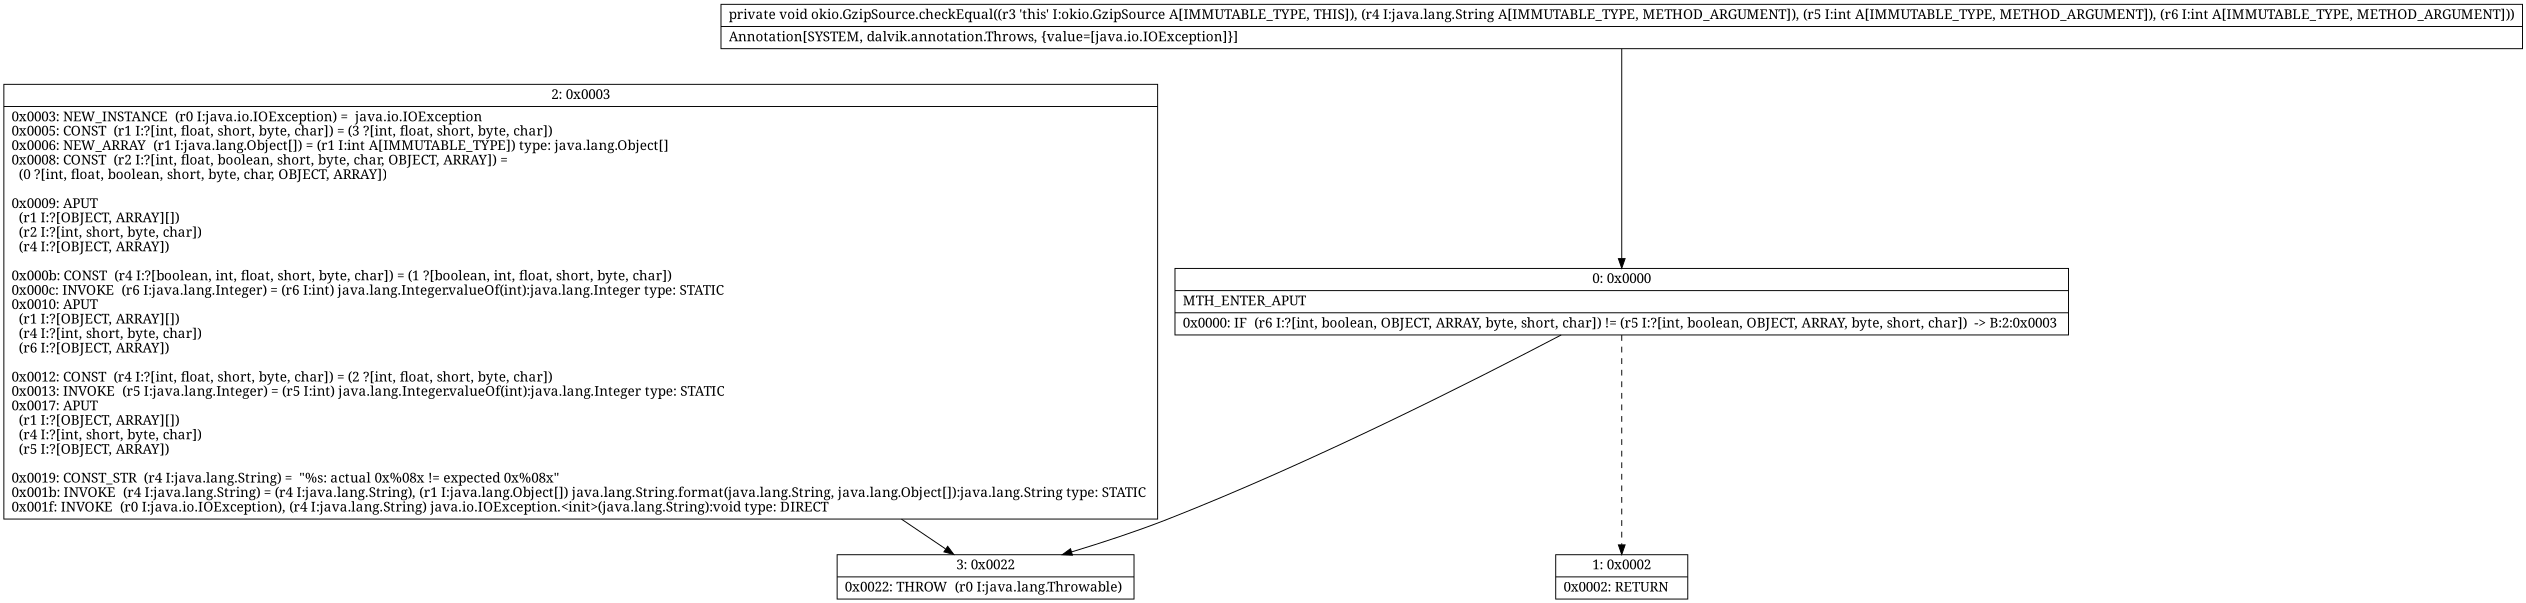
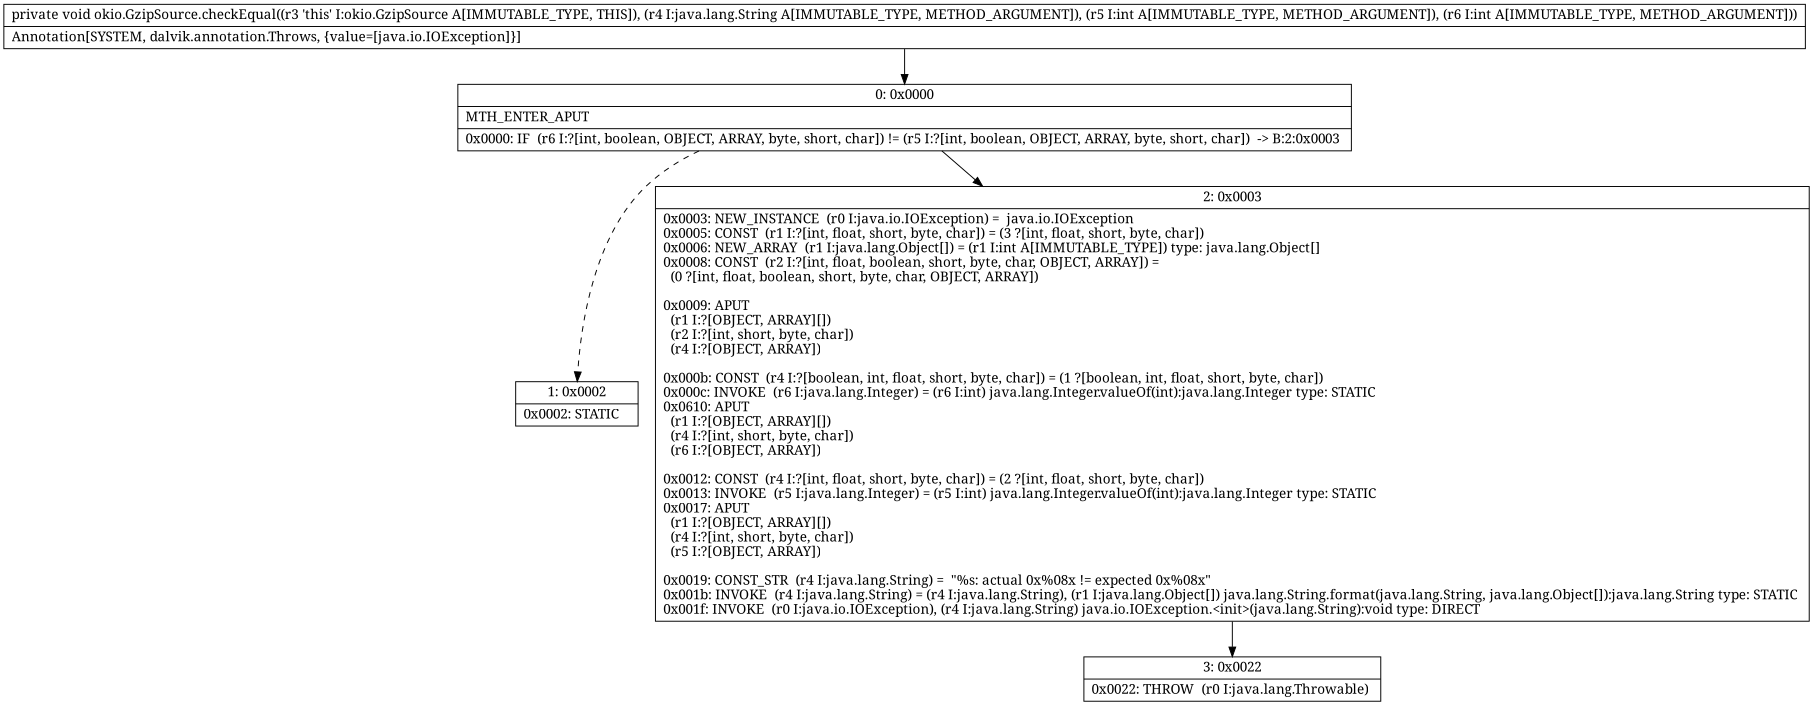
(58, 305) -> (710, 407)
(1321, 453) -> (959, 165)
(1622, 587) -> (577, 414)
